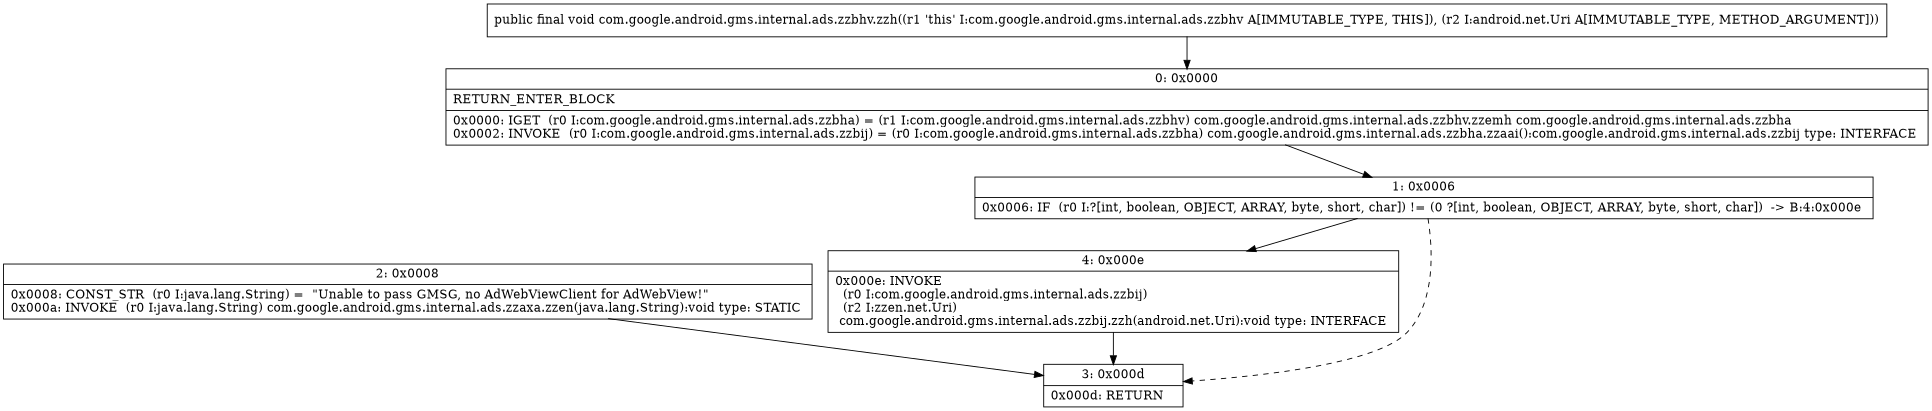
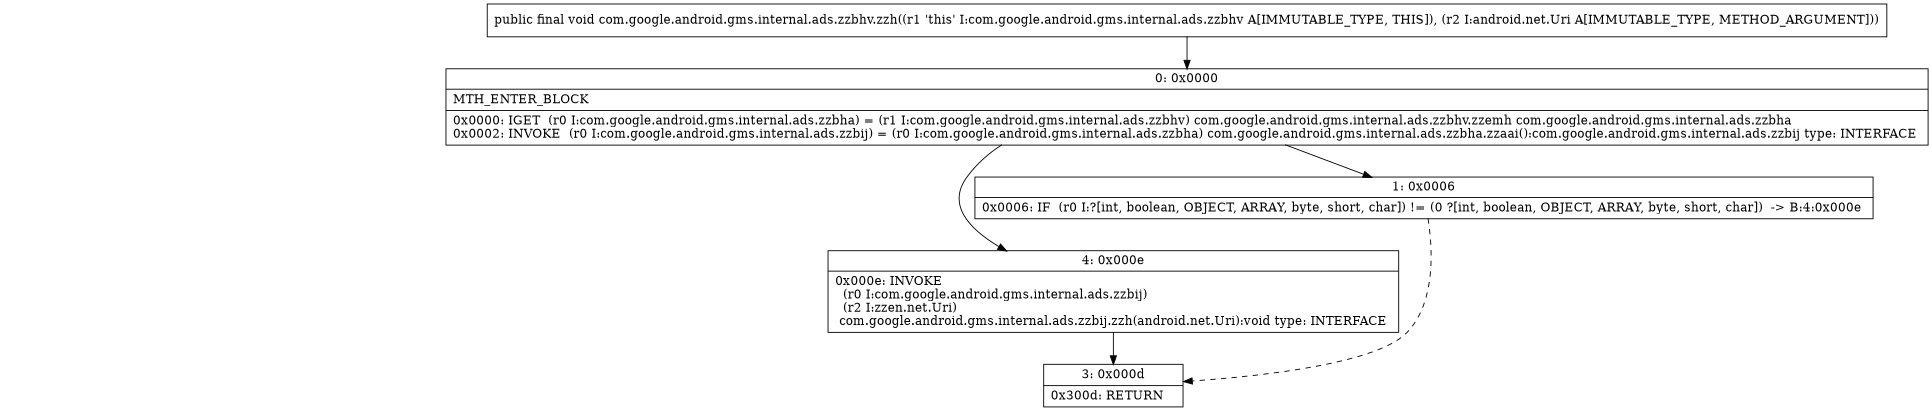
(534, 99) -> (521, 99)
(1307, 234) -> (959, 196)
(408, 292) -> none
(1113, 396) -> (1113, 396)
